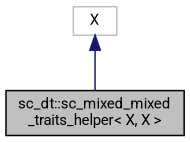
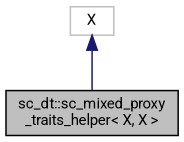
(95, 113) -> (92, 113)
